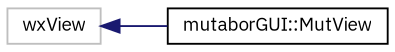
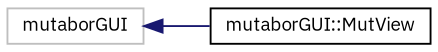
(54, 26) -> (75, 26)
